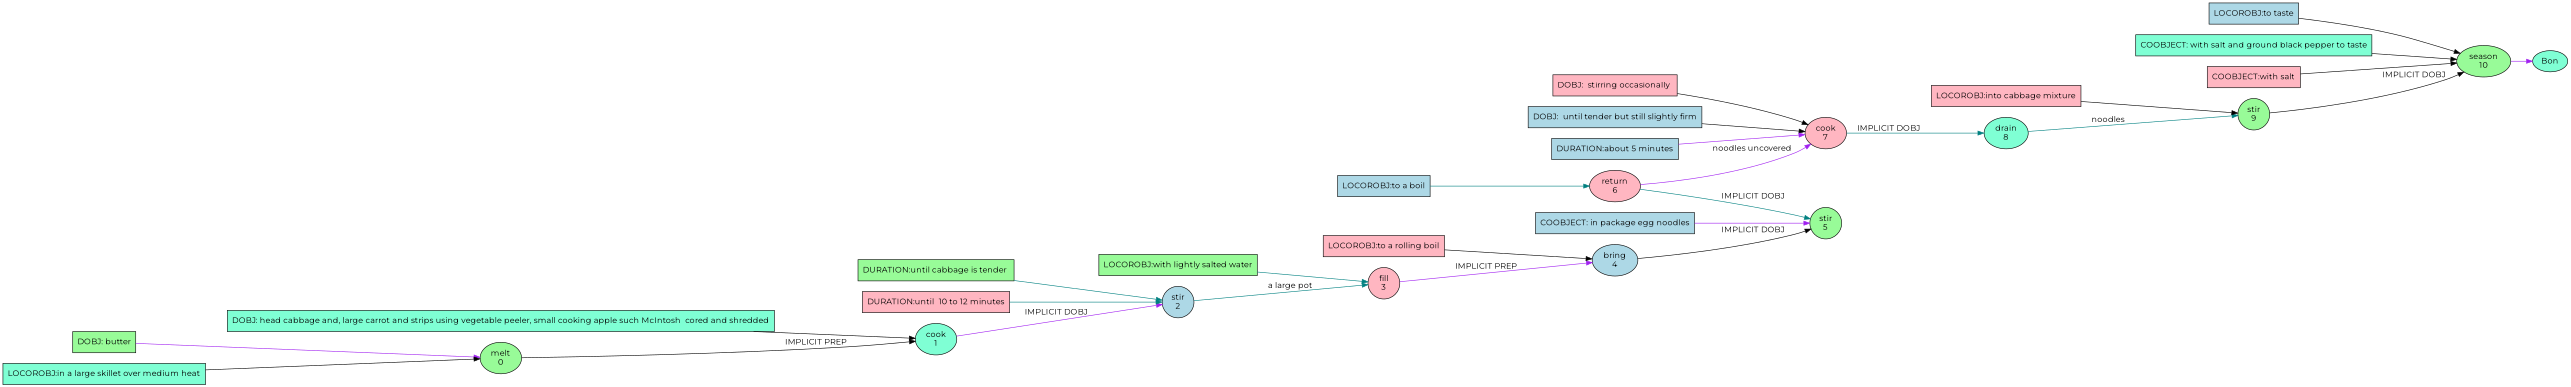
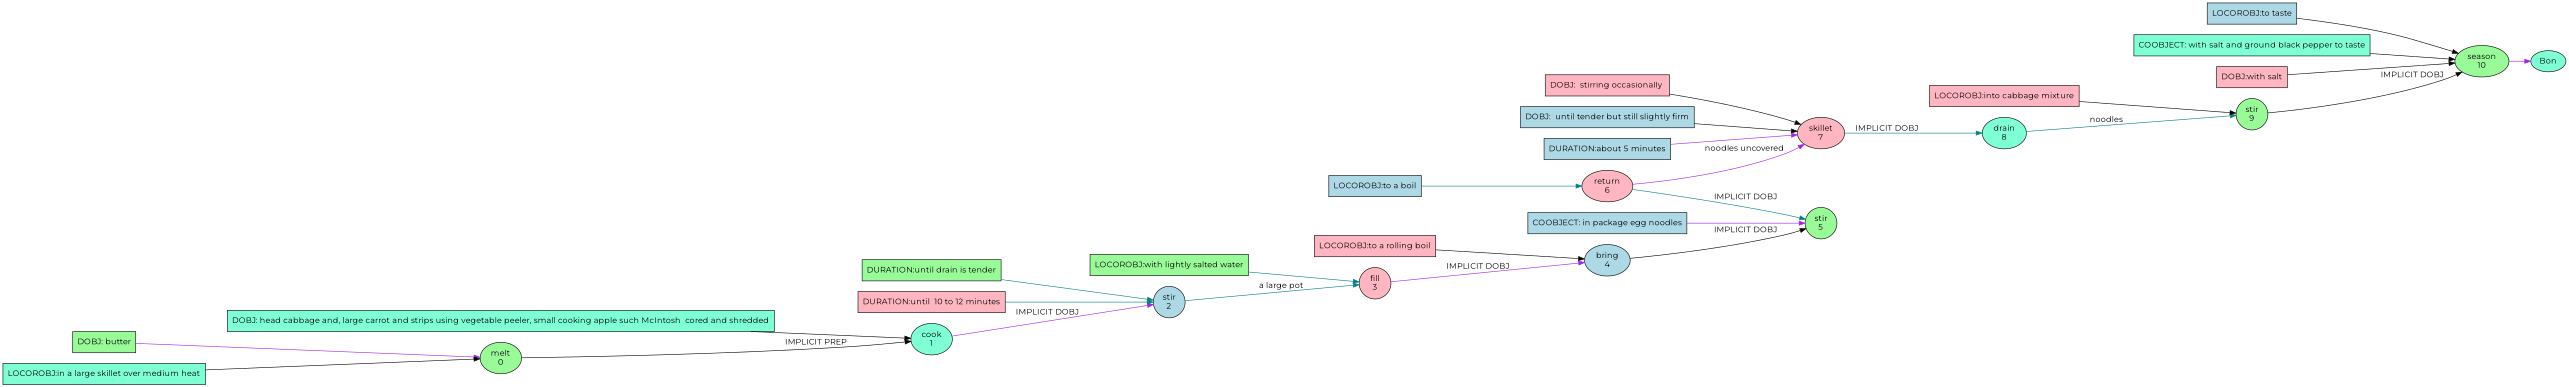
(2254, 77) -> (2252, 77)
(1826, 133) -> (1821, 133)
(1486, 266) -> (1478, 266)
(936, 270) -> (932, 270)
